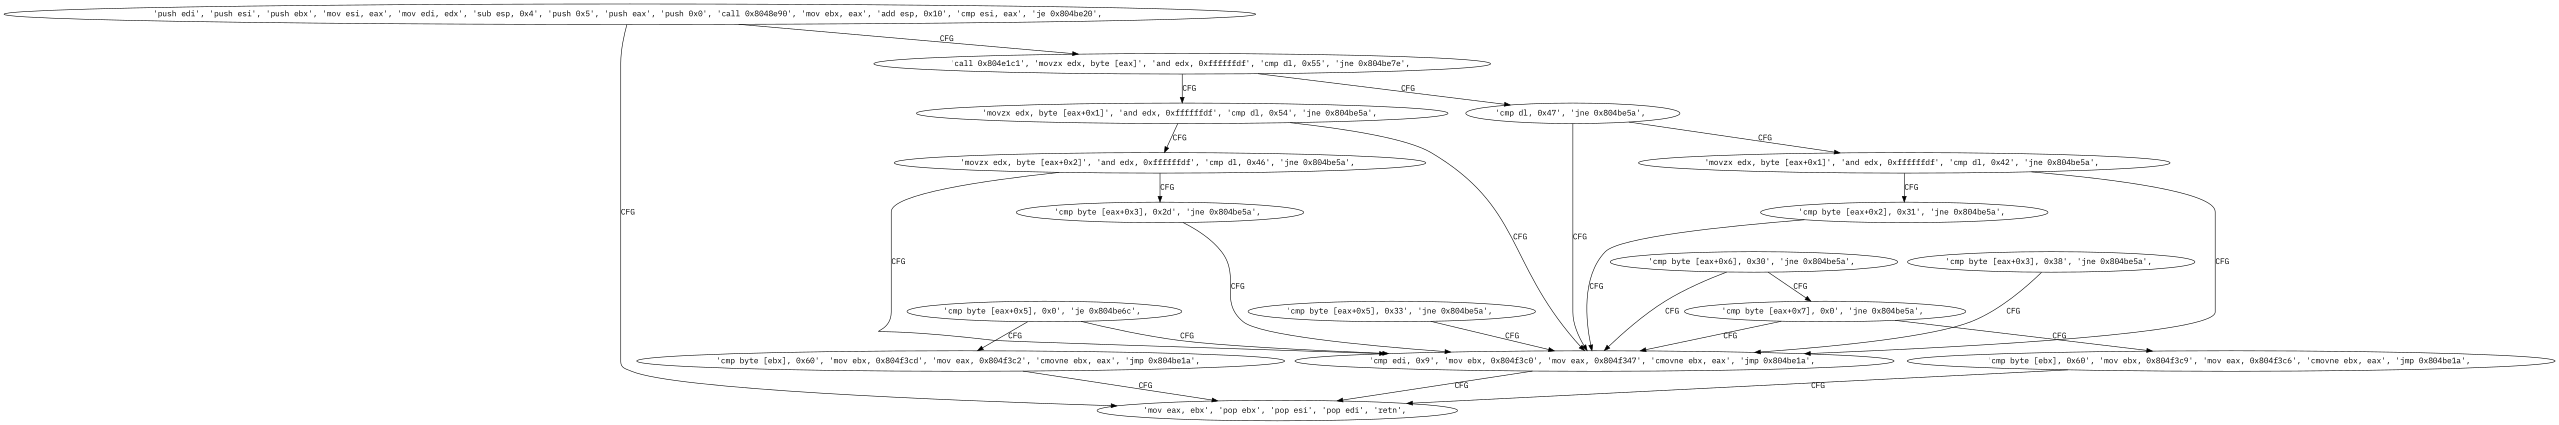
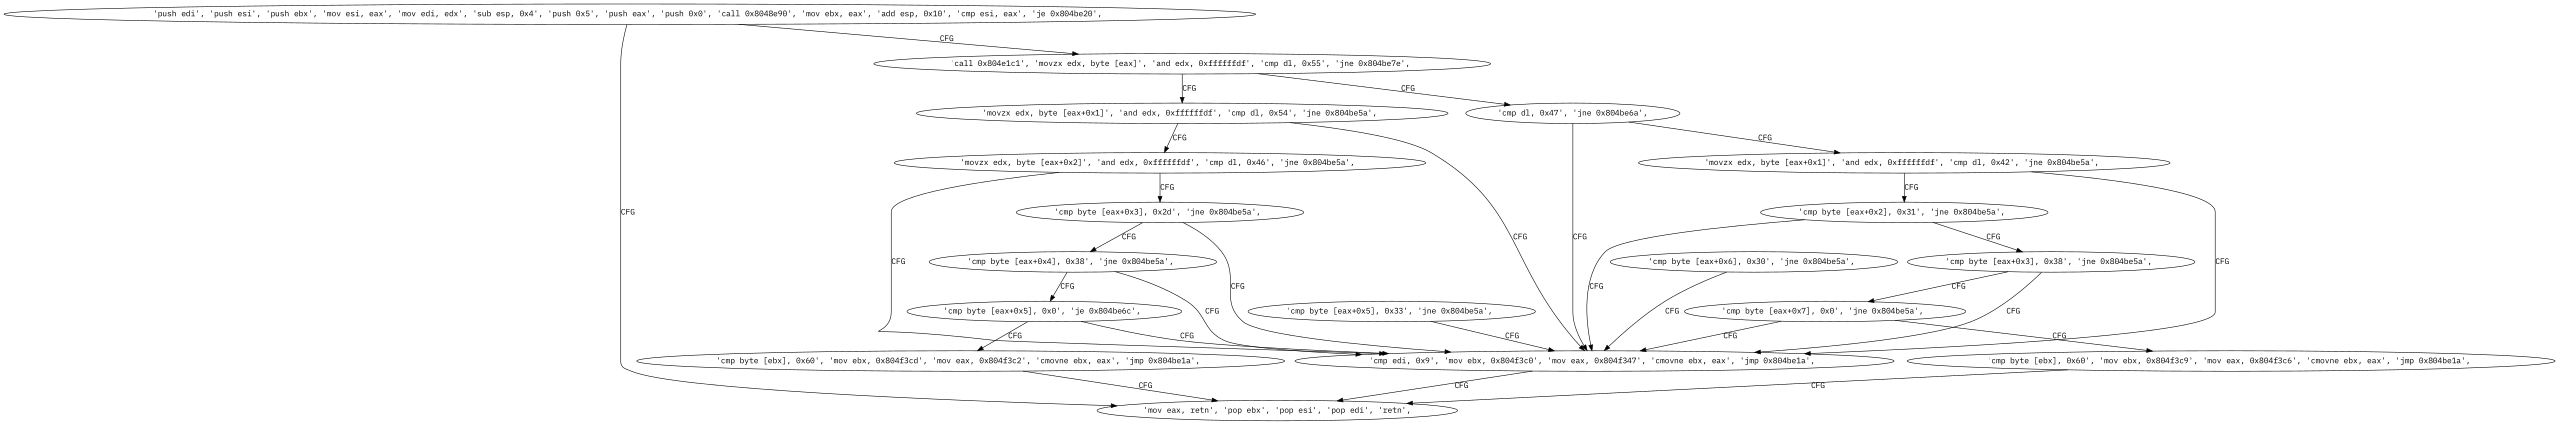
(1573, 113) -> (1573, 113)
none -> (1975, 236)
none -> (1073, 262)
(1787, 285) -> (1941, 286)
(1277, 411) -> (1277, 411)
